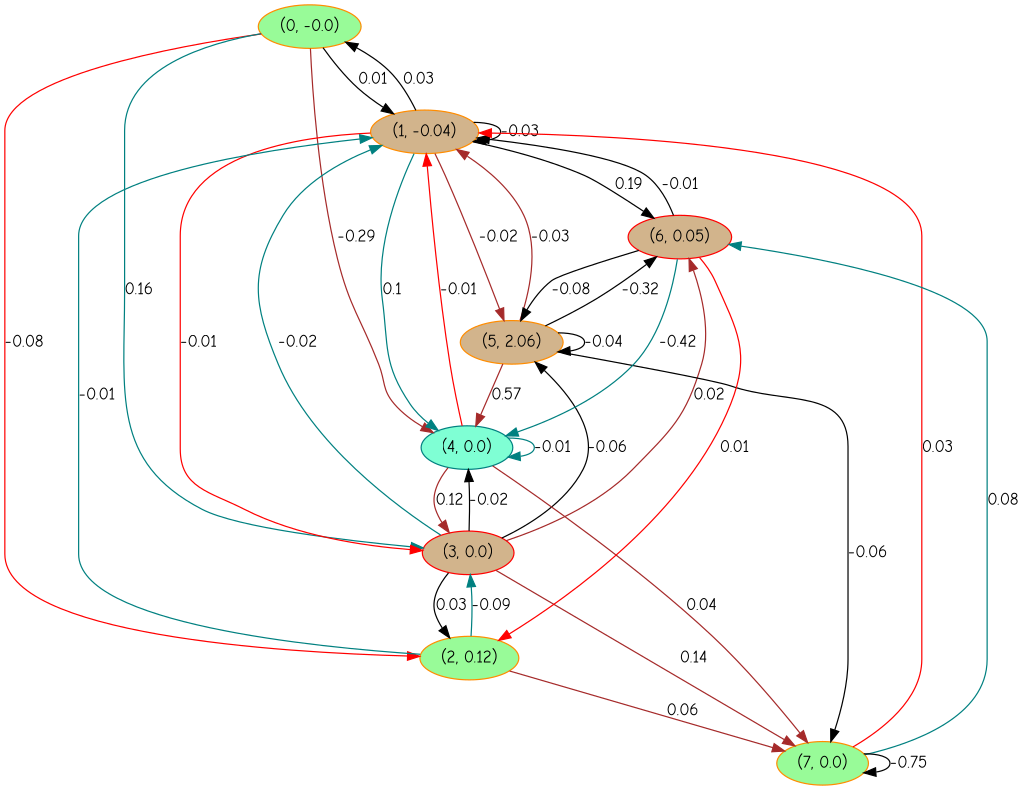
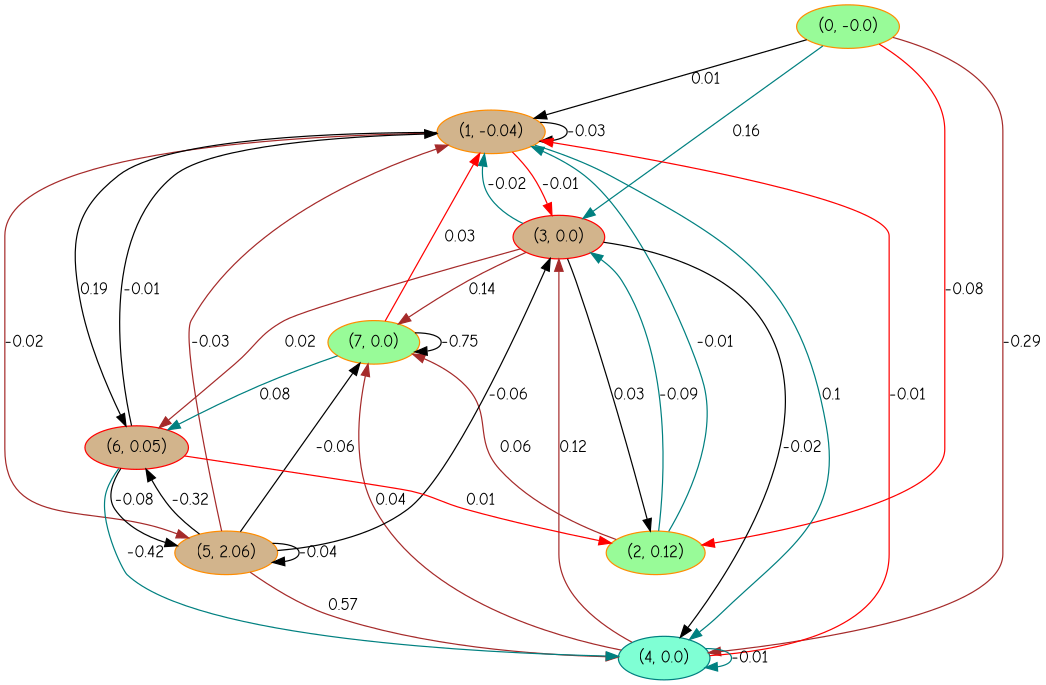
(392, 74) -> none
(584, 467) -> (451, 455)
